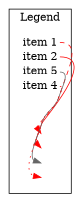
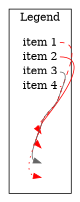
(40, 71) -> (40, 71)
